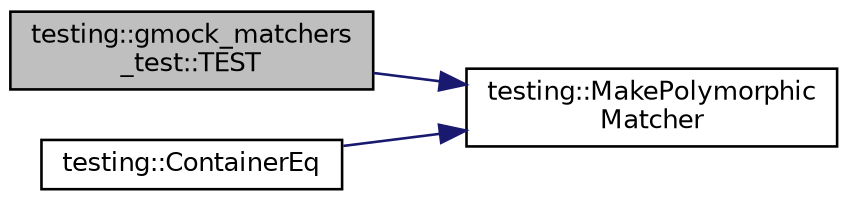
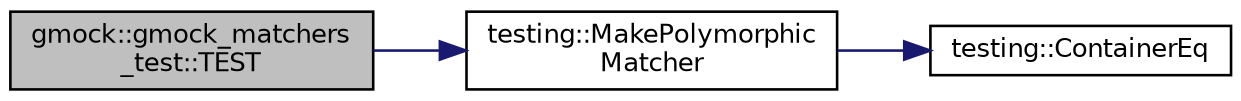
(192, 51) -> (192, 51)
(392, 140) -> (871, 51)
